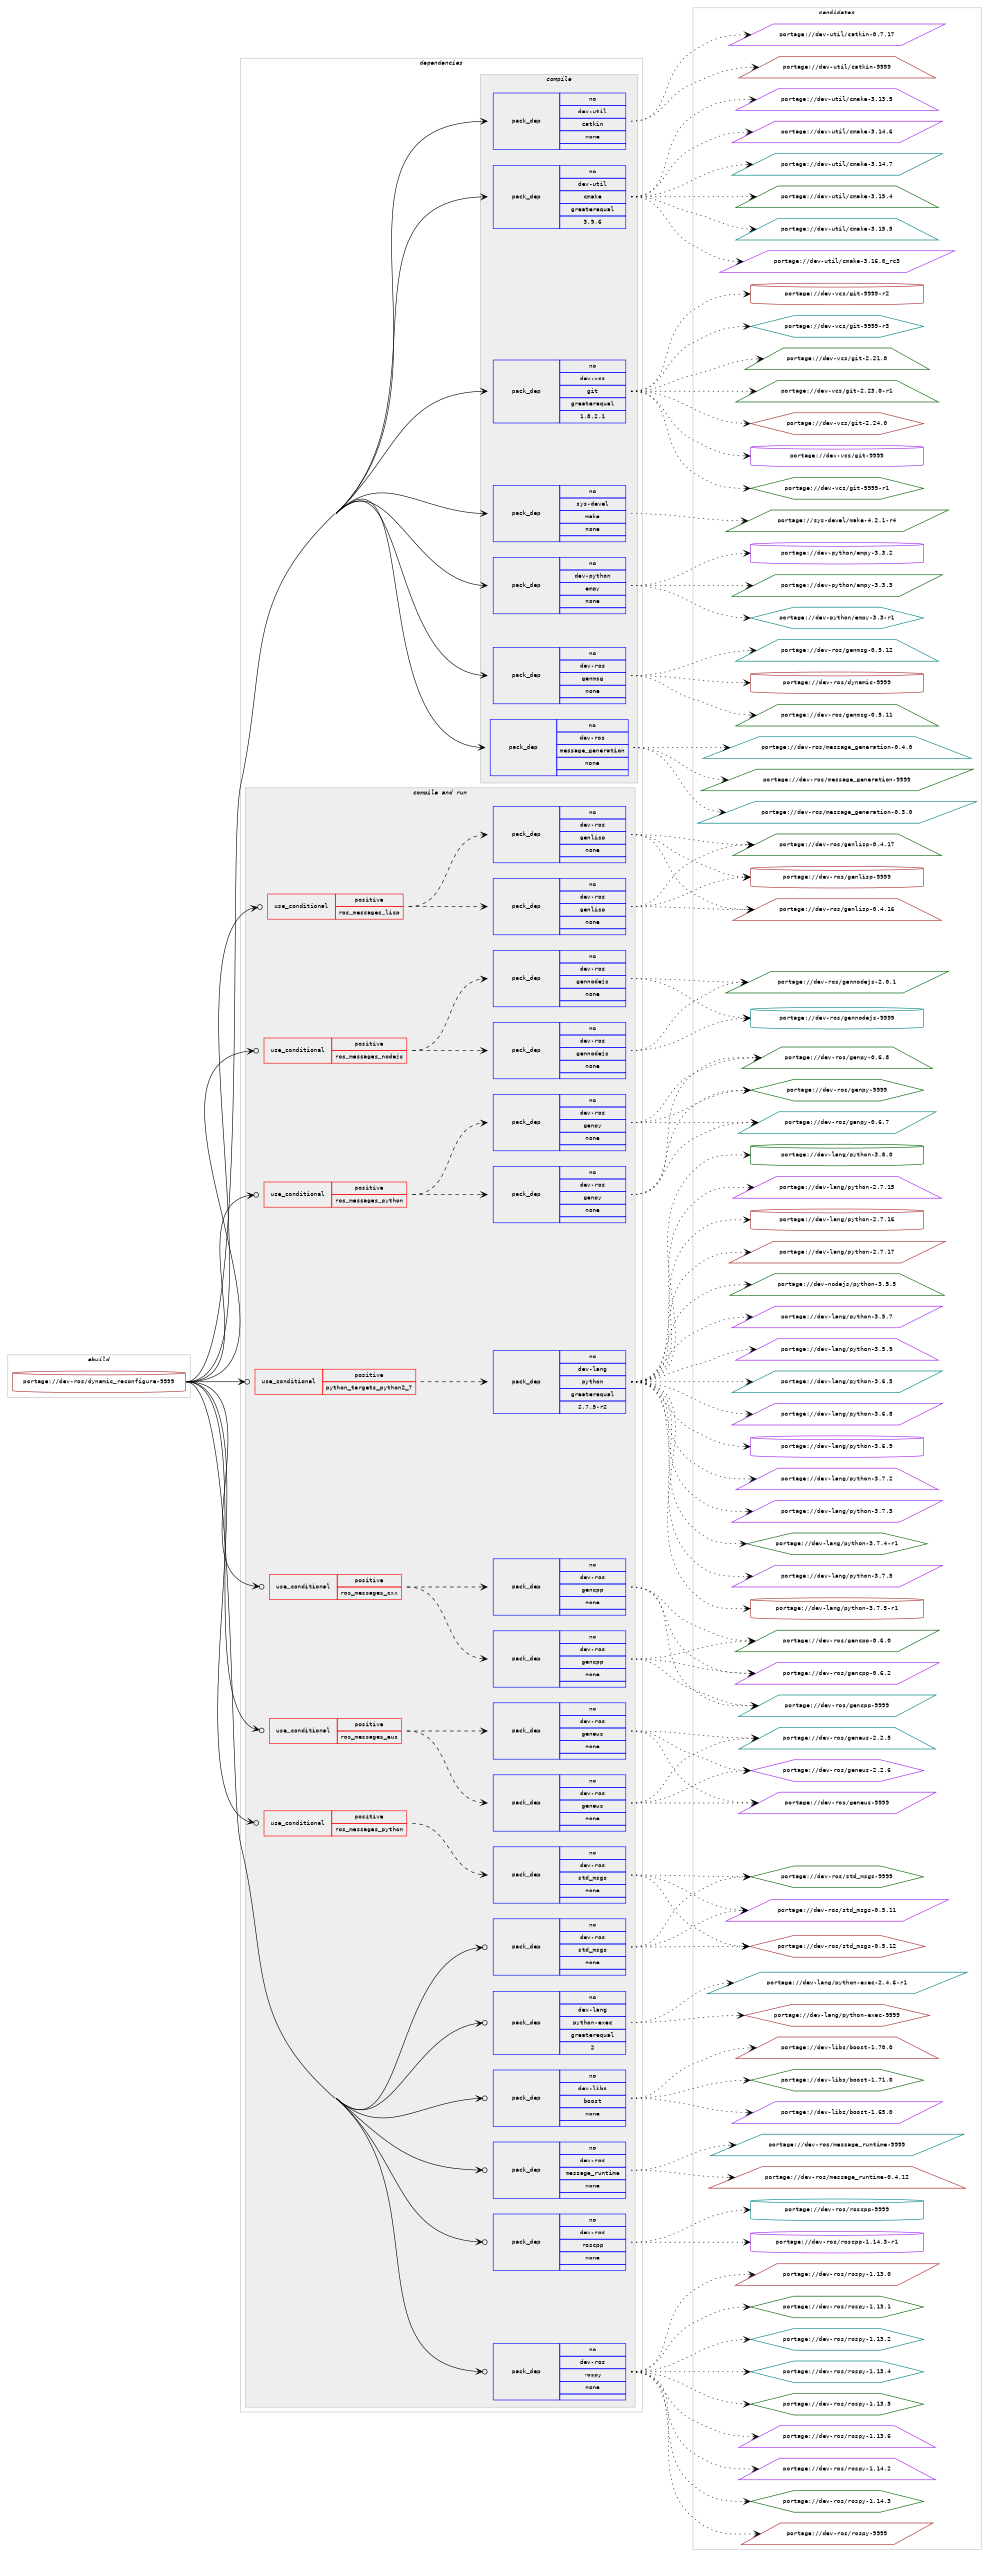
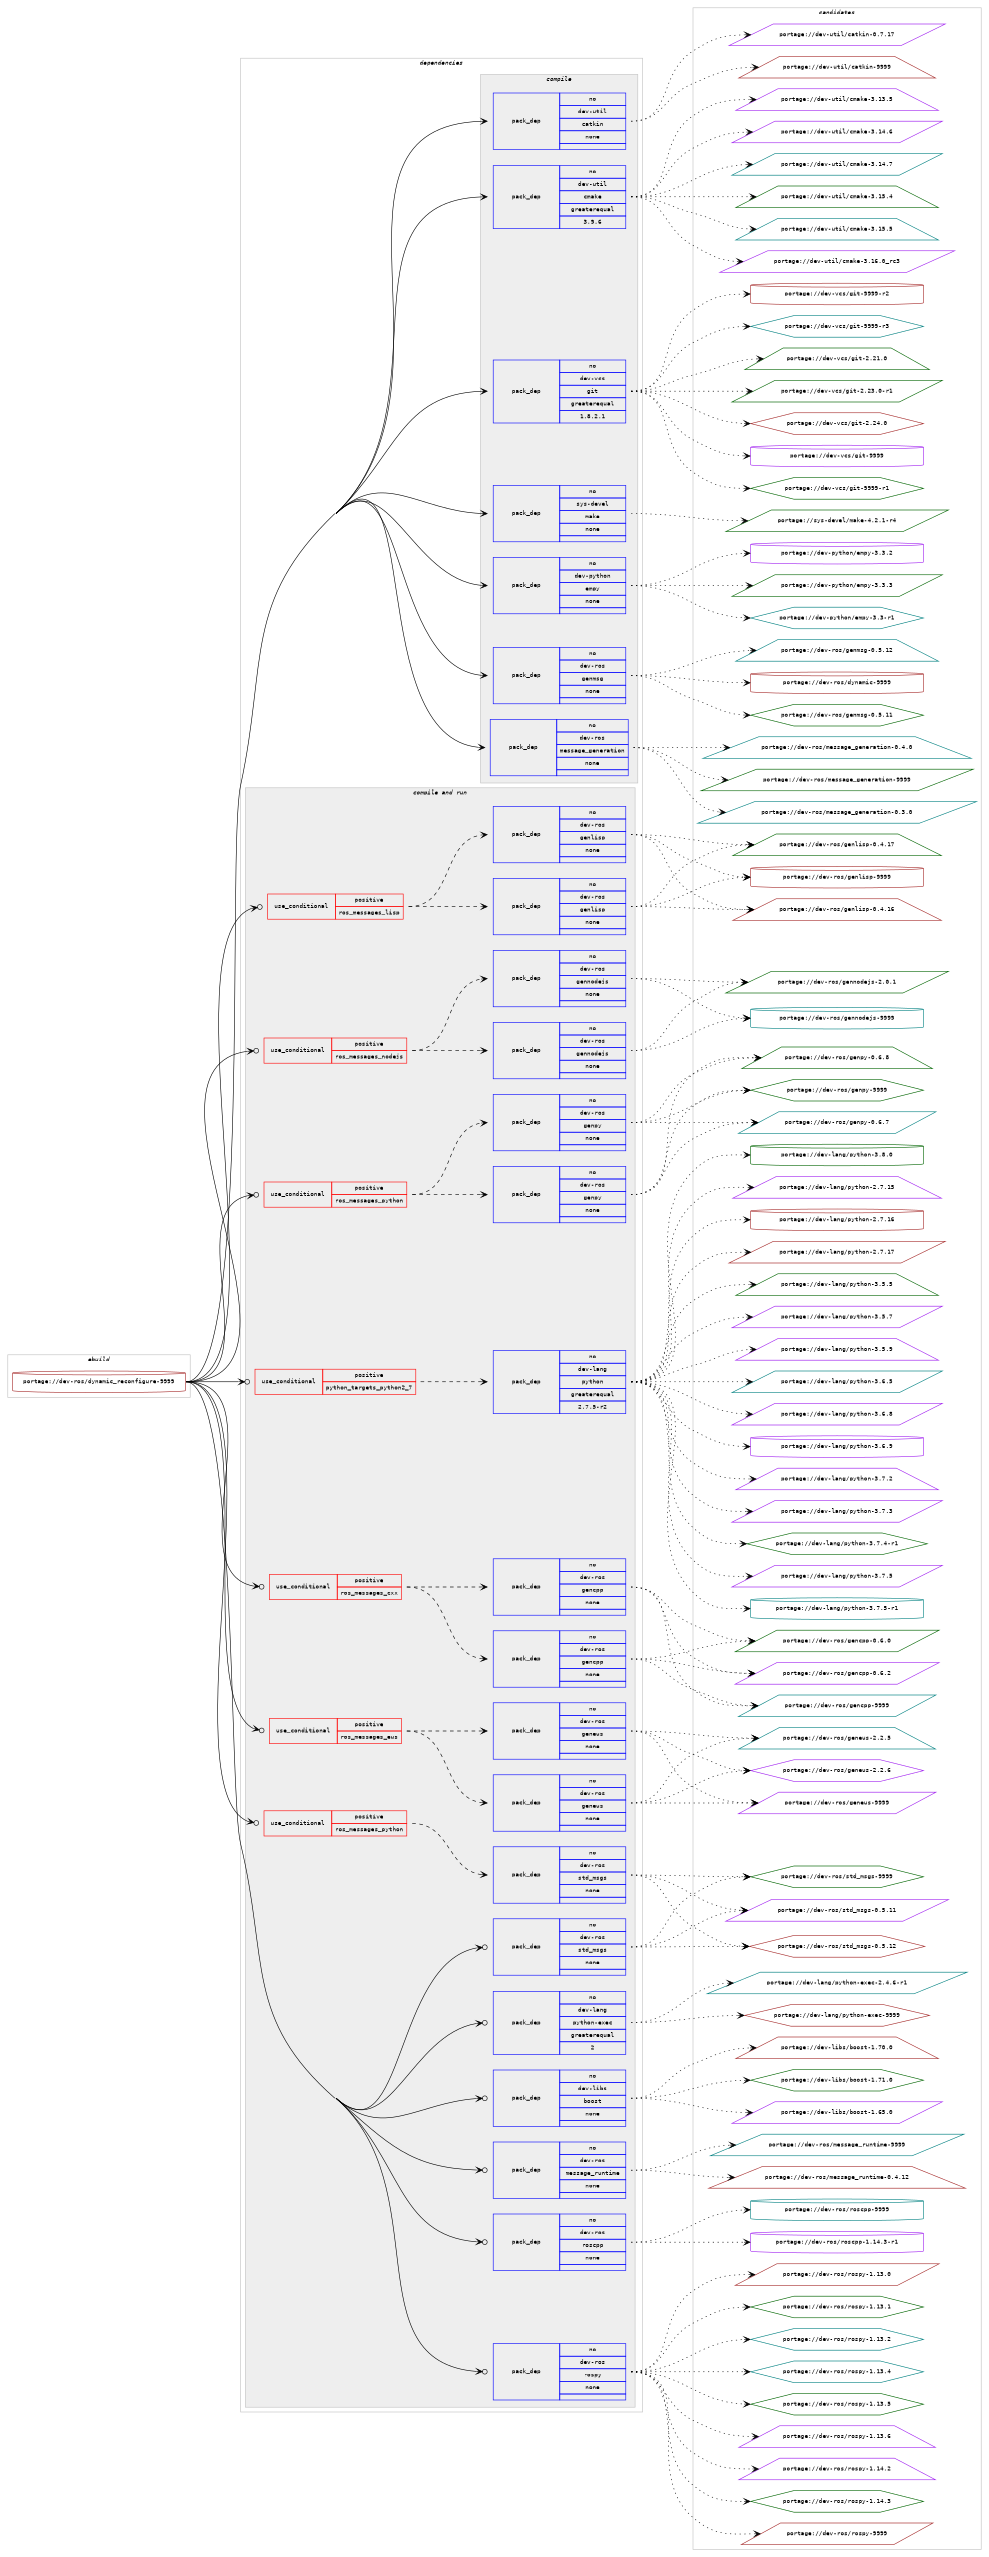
(837, 391) -> (837, 391)
(837, 715) -> (837, 715)
(837, 1285) -> (837, 1285)
(837, 1609) -> (837, 1609)
